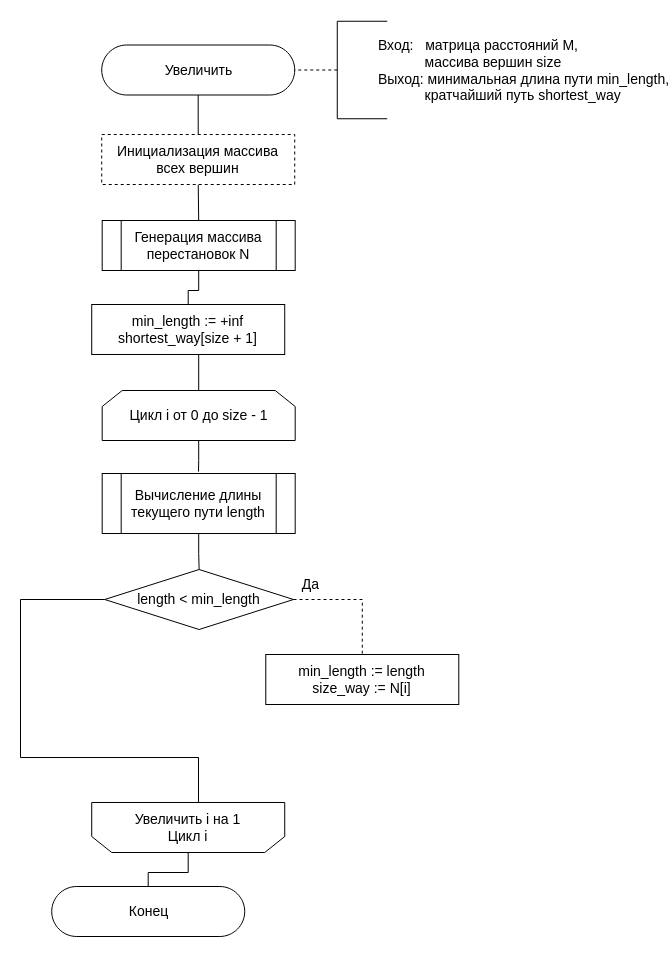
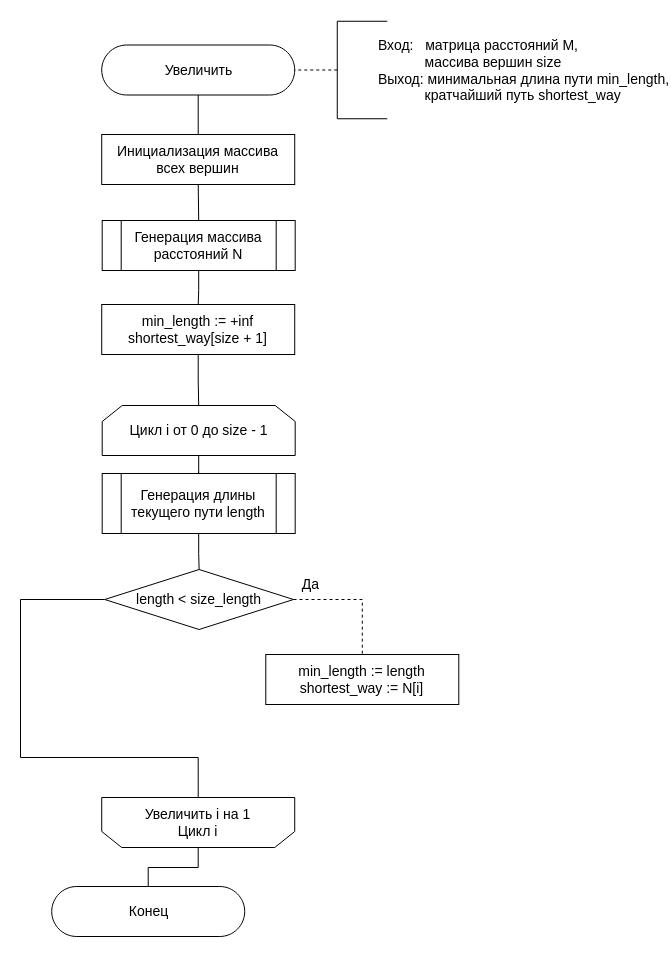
(198, 160) -> (198, 160)
(199, 246) -> (199, 246)
(188, 330) -> (198, 330)
(199, 416) -> (199, 431)
(199, 504) -> (199, 504)
(199, 600) -> (199, 600)
(362, 680) -> (362, 680)
(188, 828) -> (198, 823)
